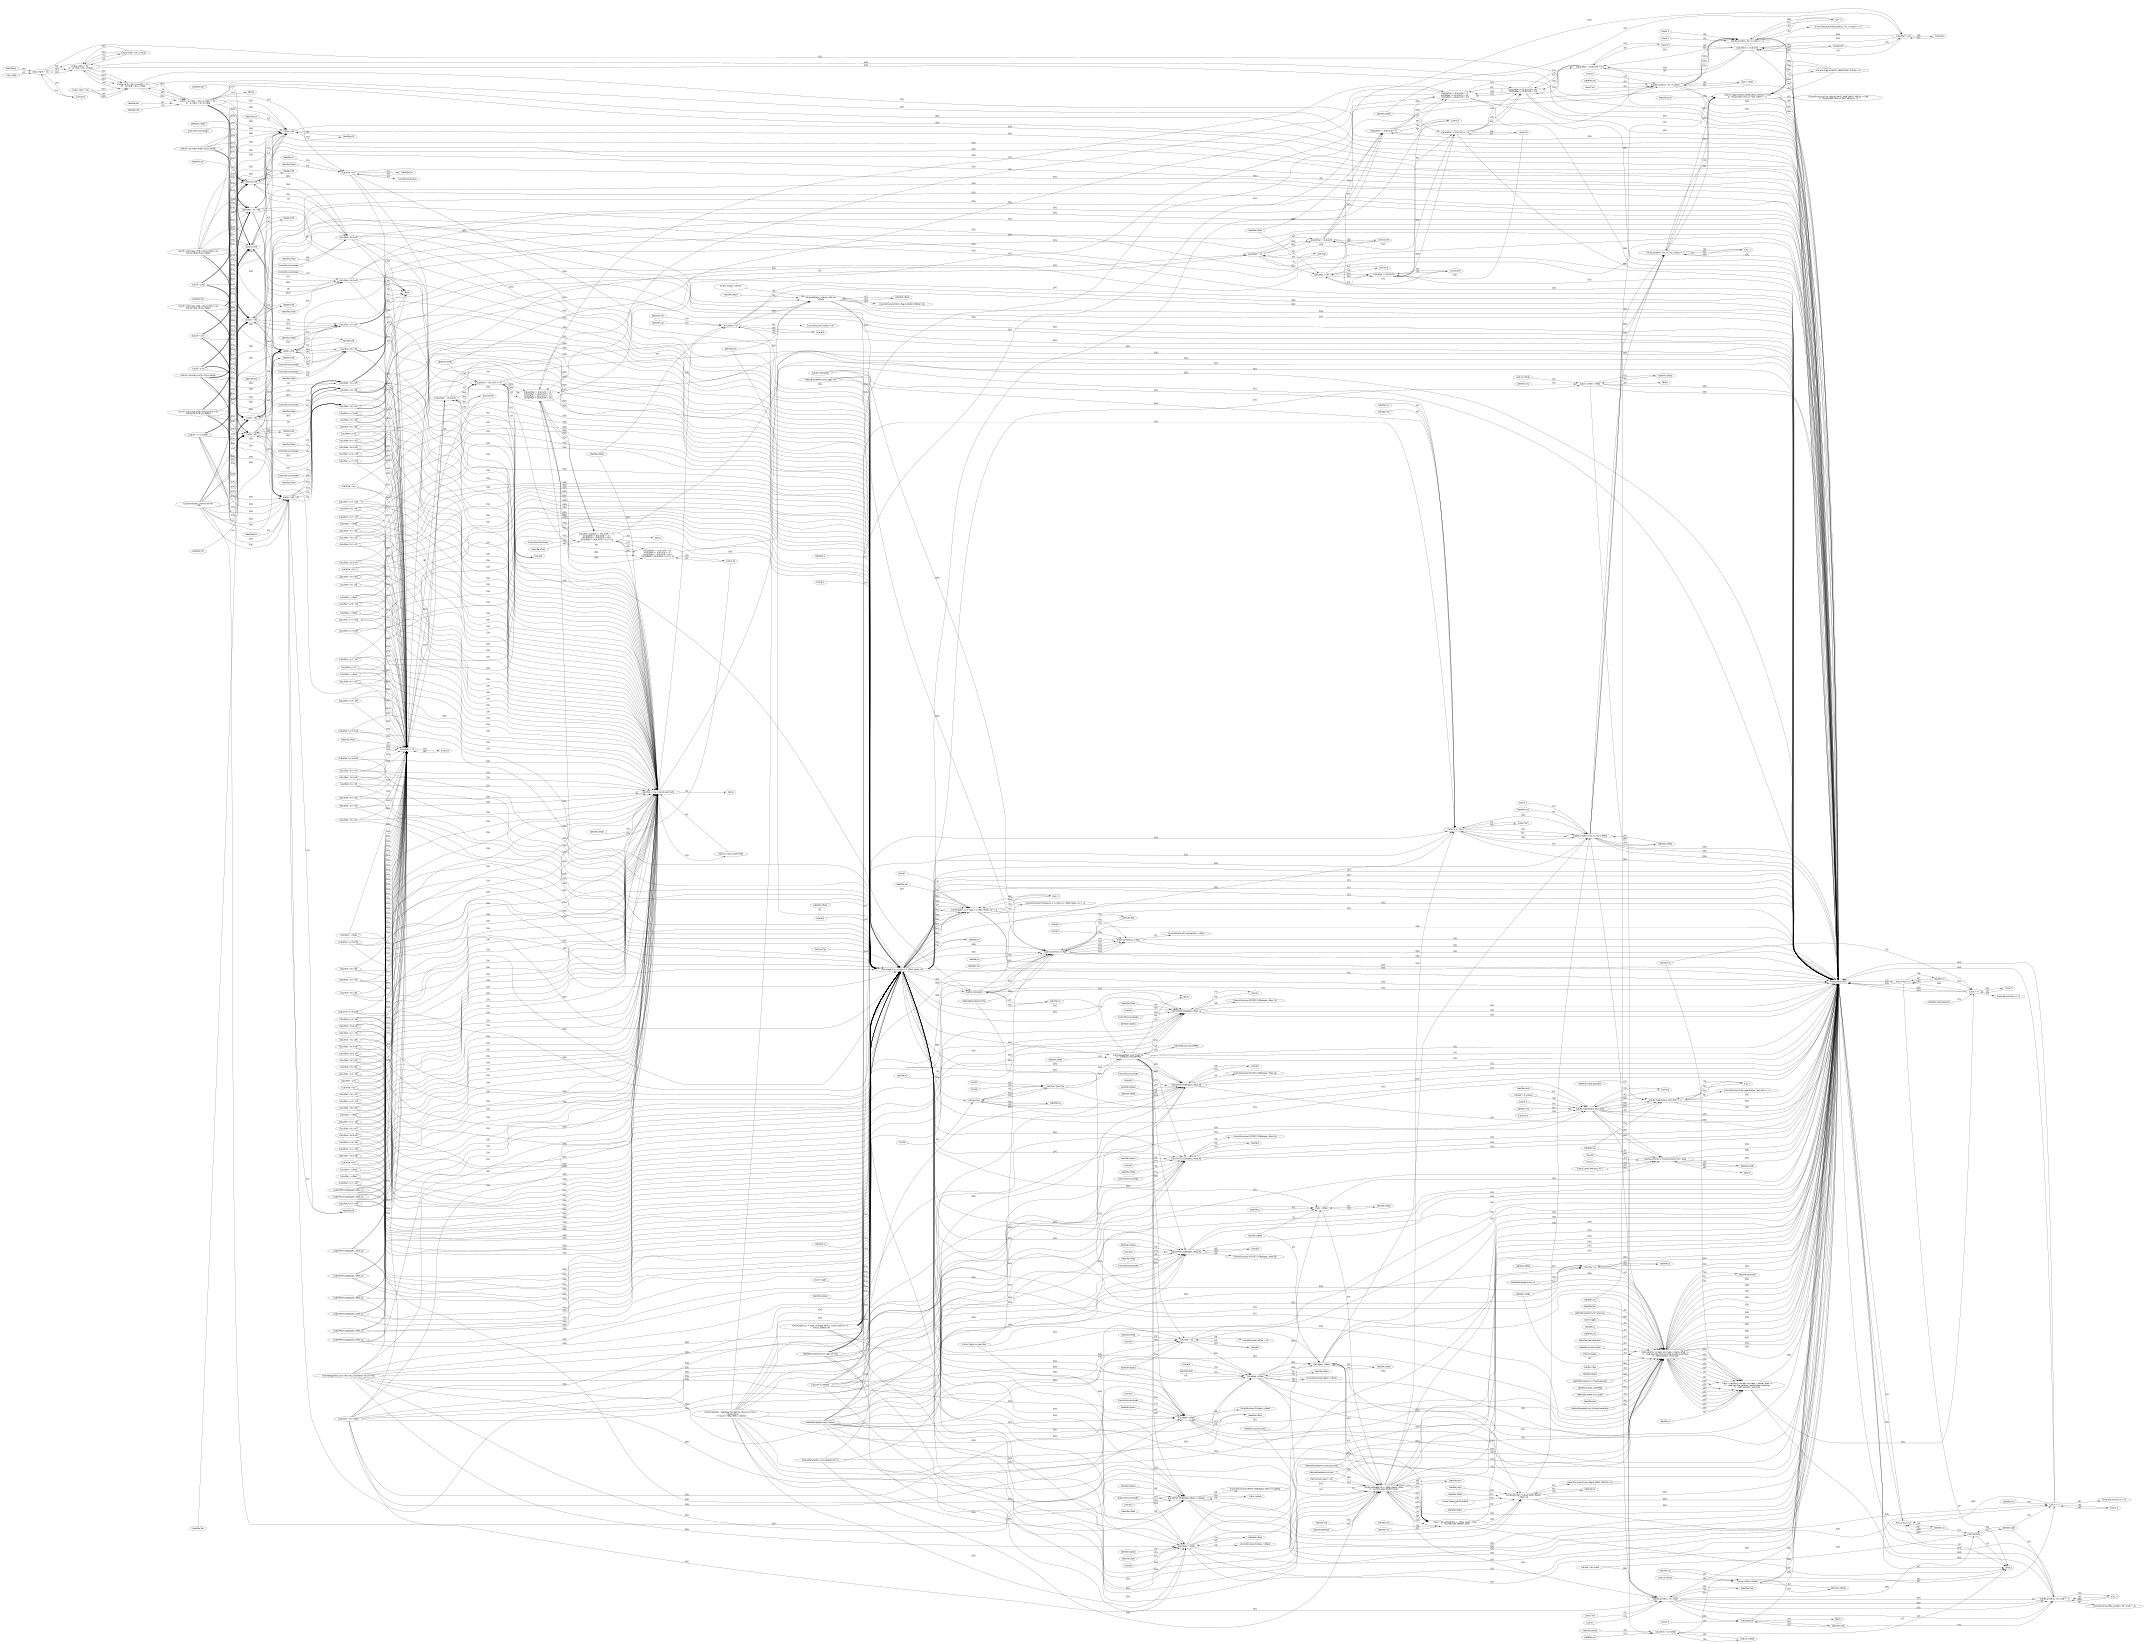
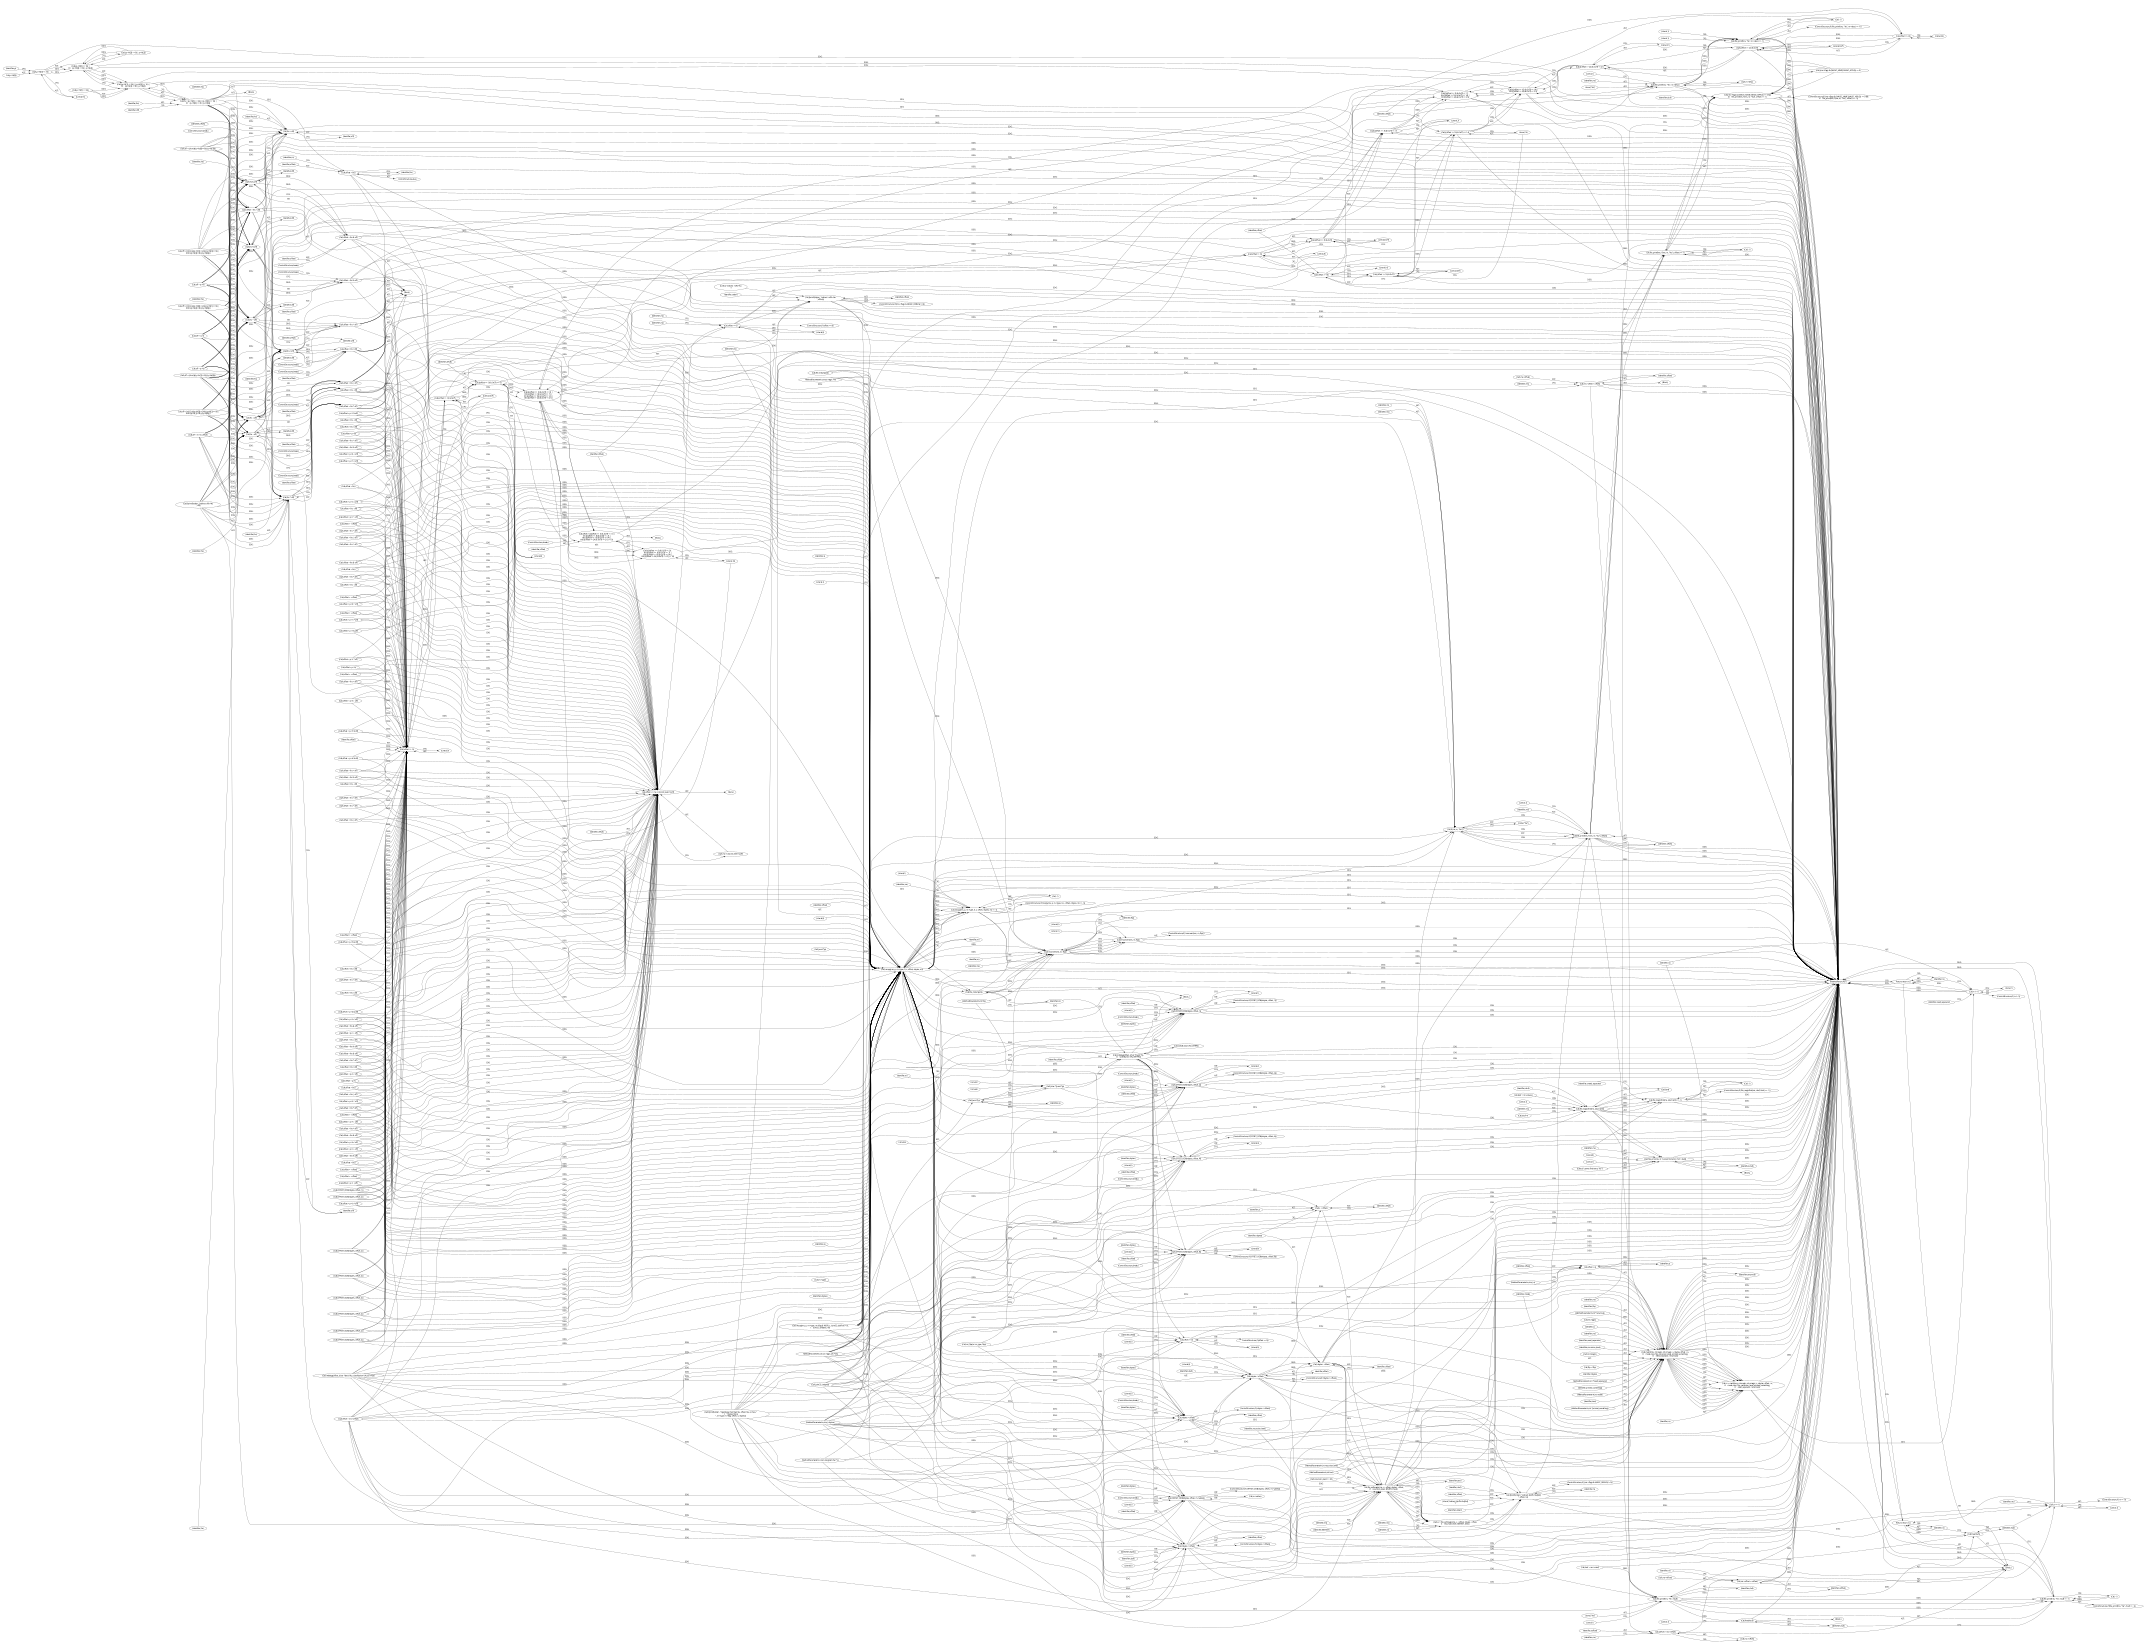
(268, 344) -> (265, 215)
(698, 1501) -> (744, 1538)
